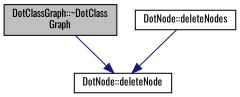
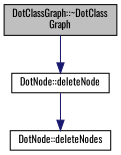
(158, 48) -> (60, 107)
